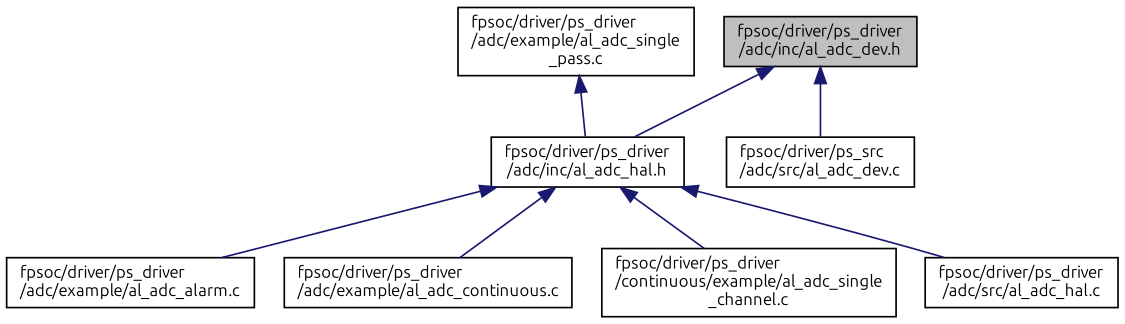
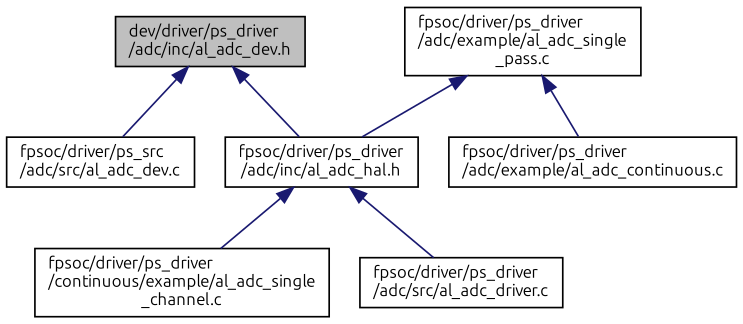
(820, 42) -> (210, 42)
(501, 228) -> (565, 114)
(131, 283) -> none
(1022, 283) -> (461, 283)
